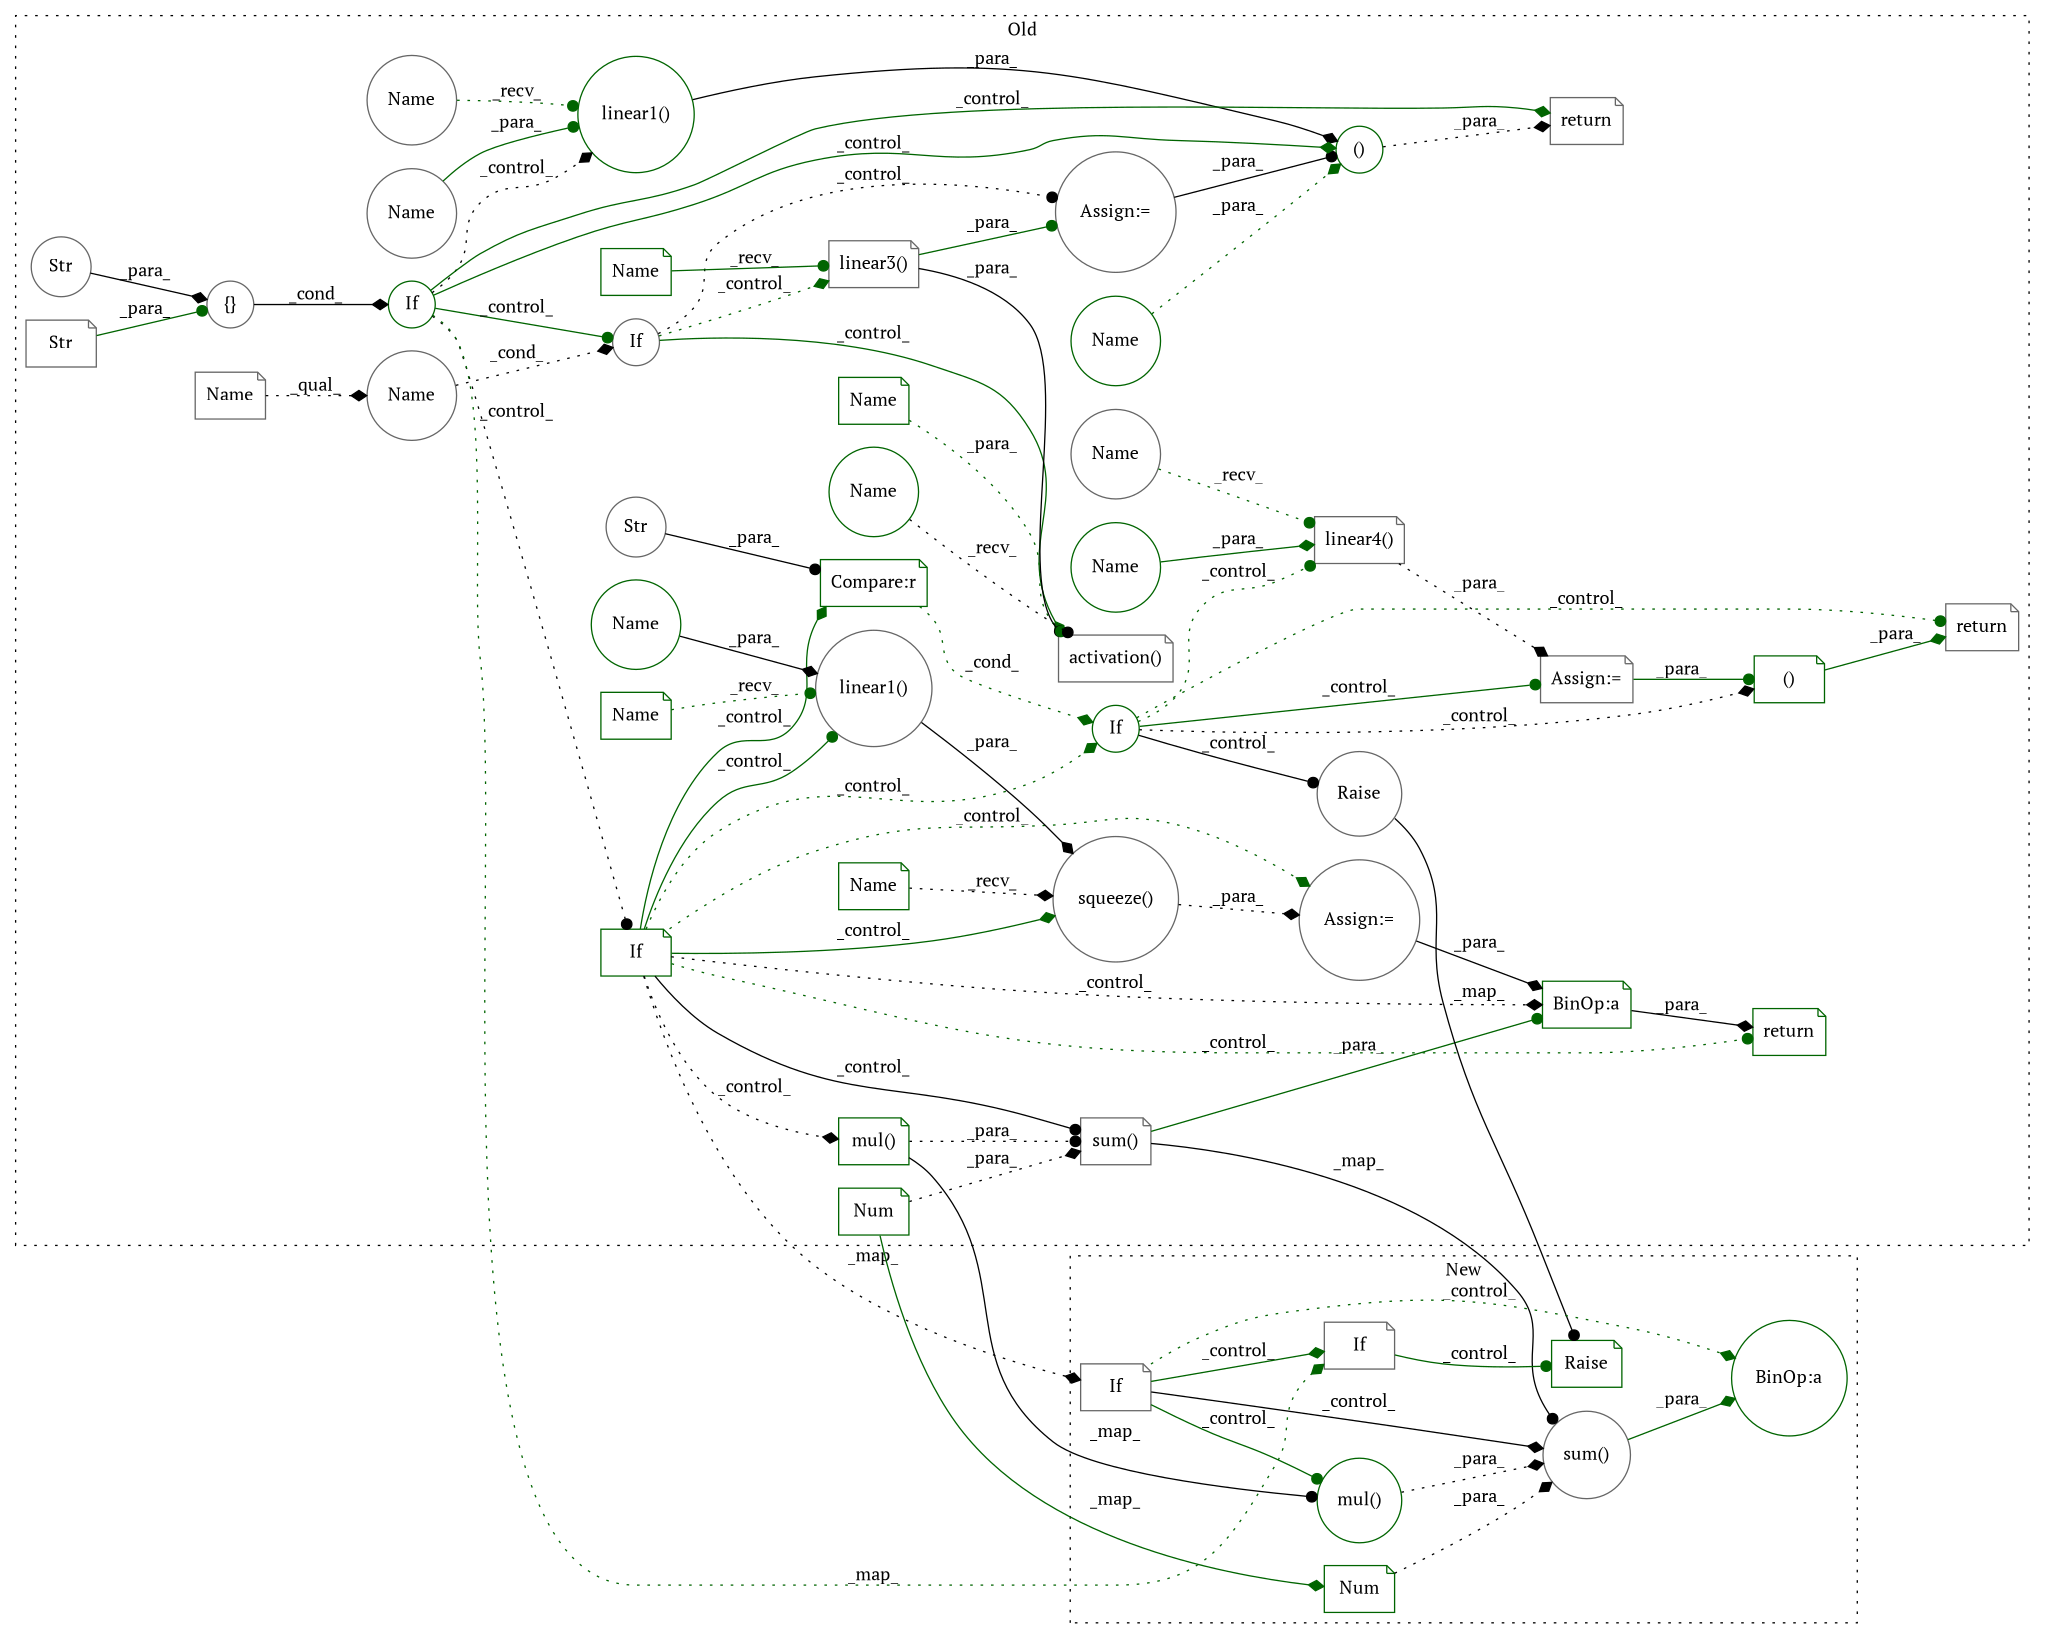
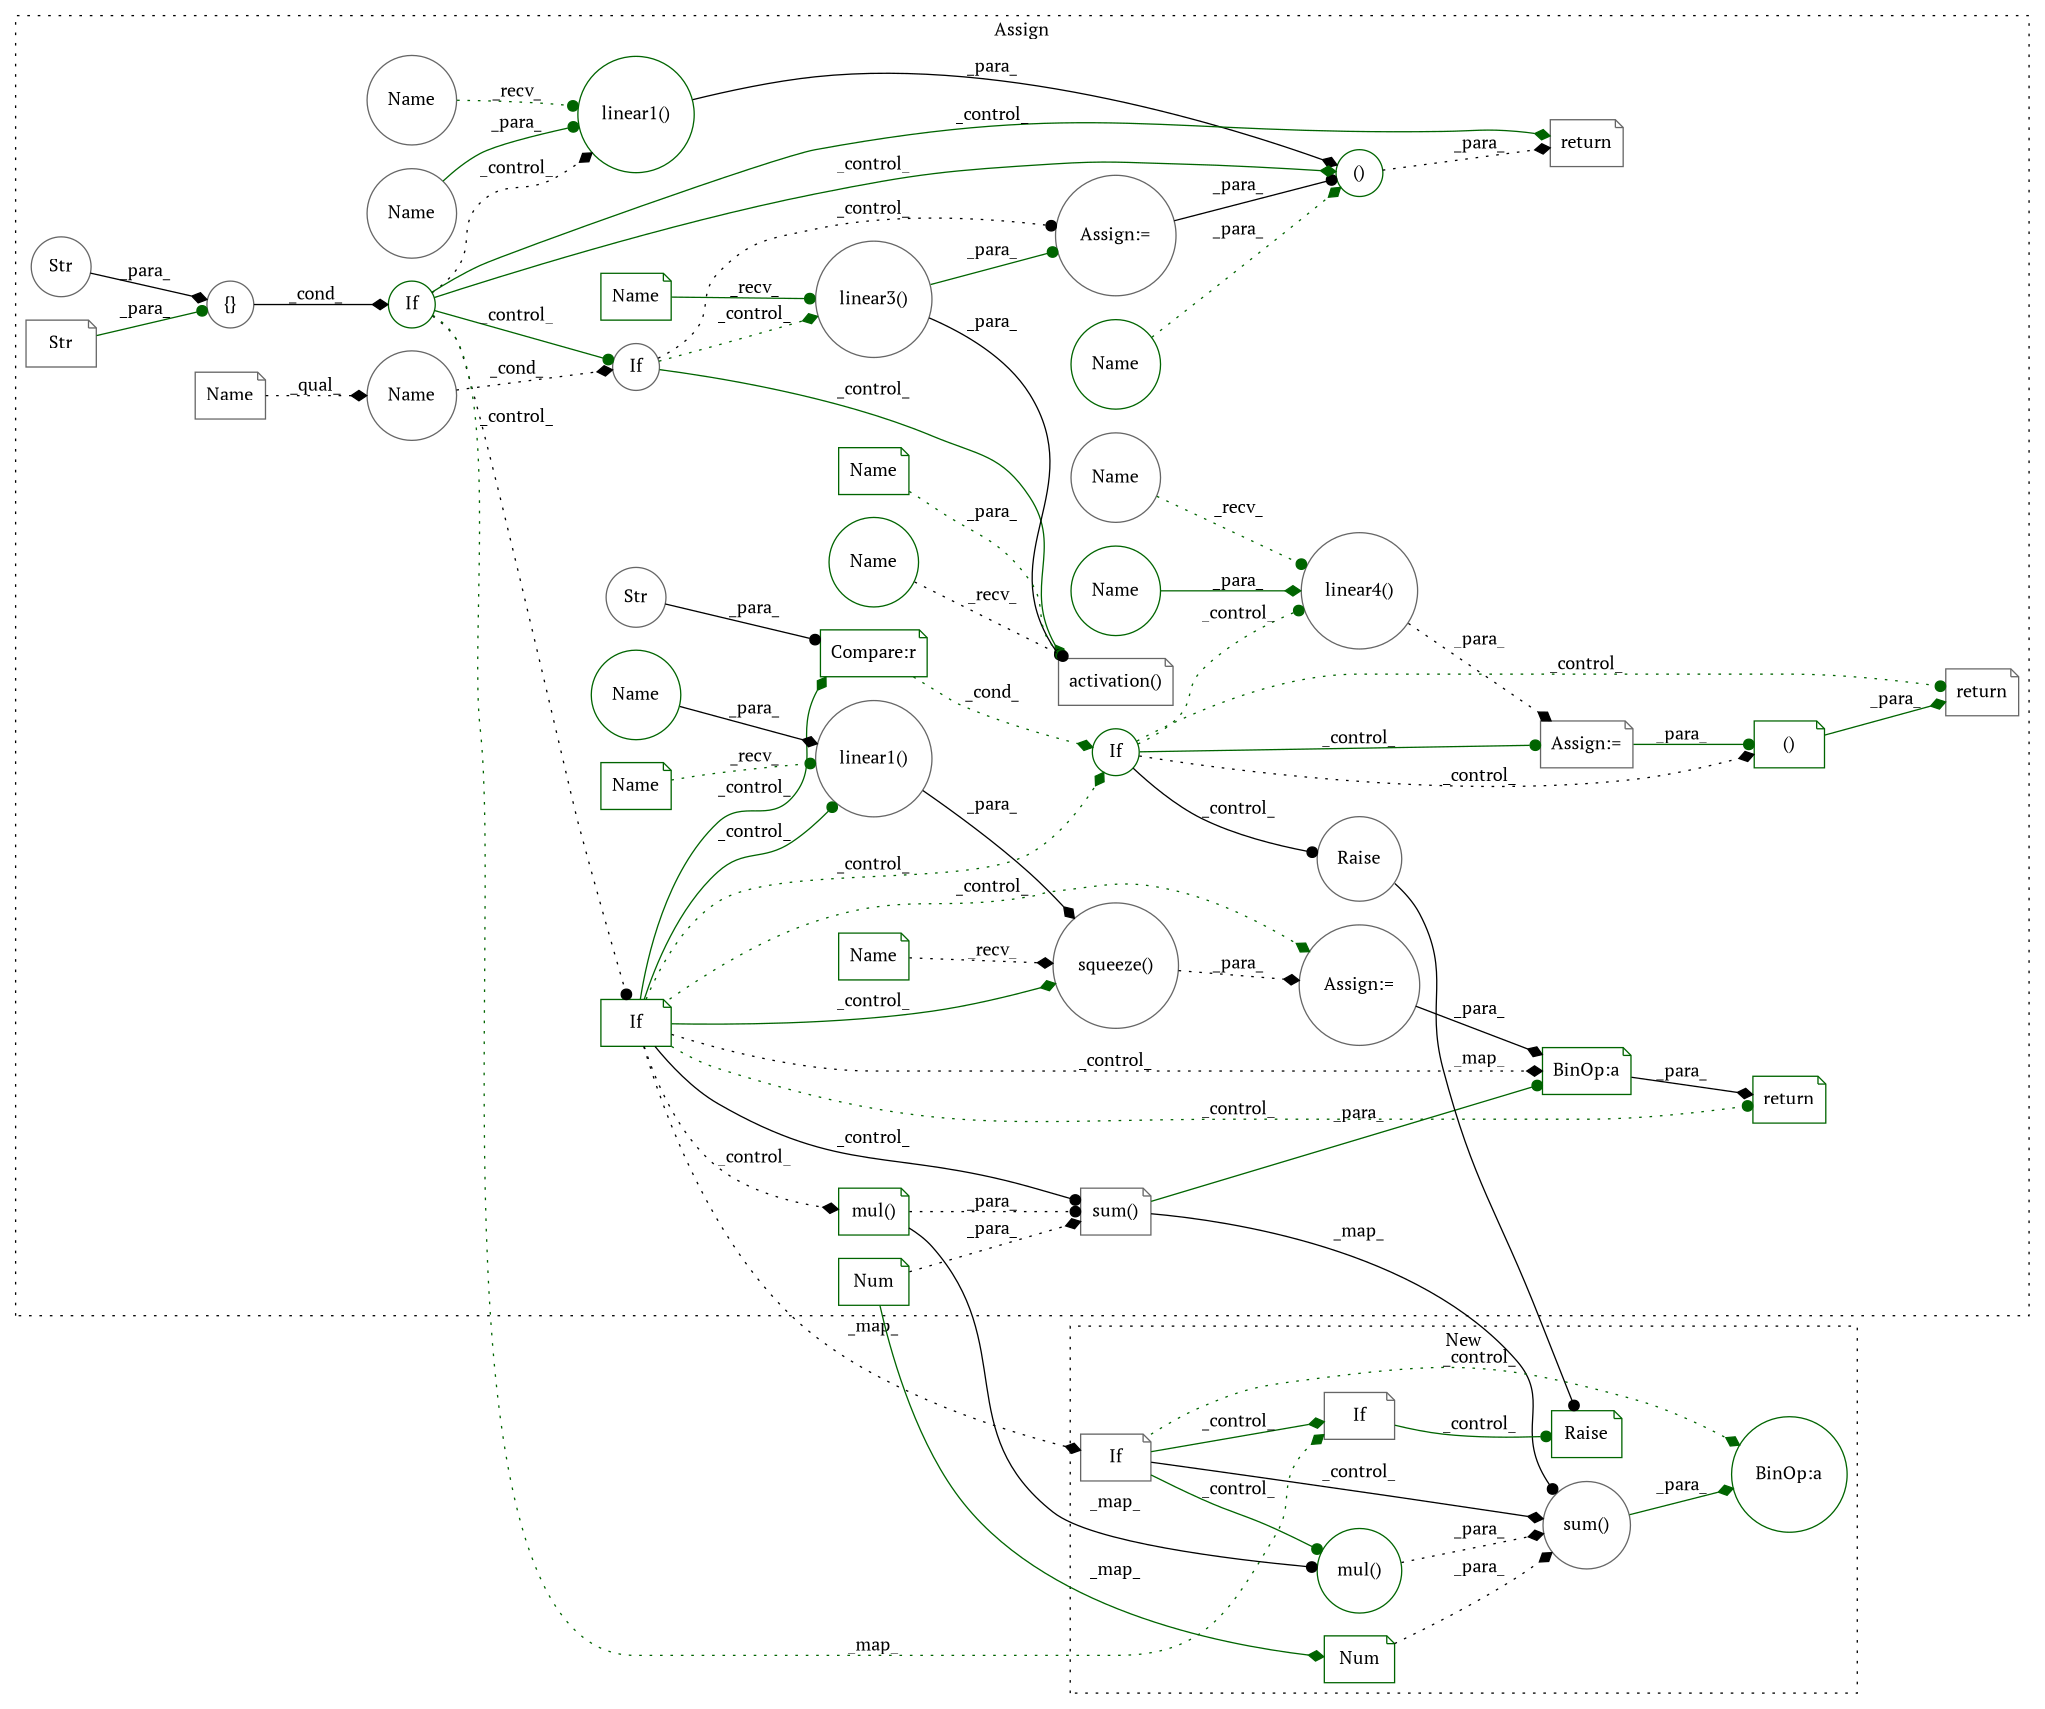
(1022, 31) -> (1022, 31)
(874, 264) -> (874, 299)
(1359, 540) -> (1359, 591)
